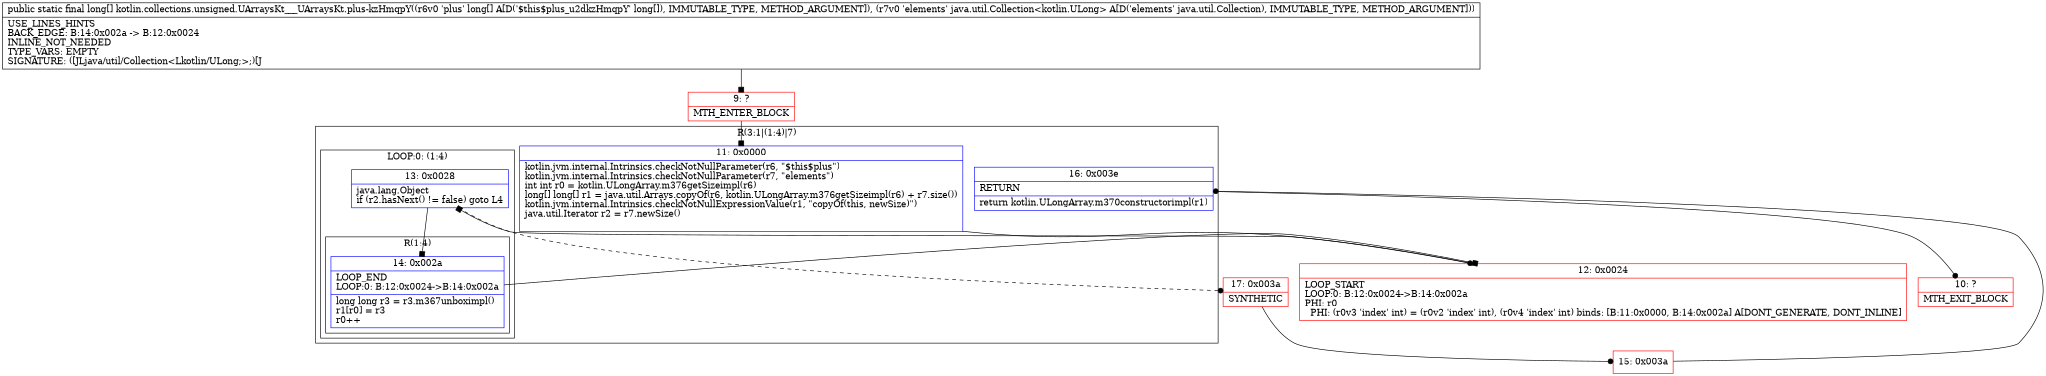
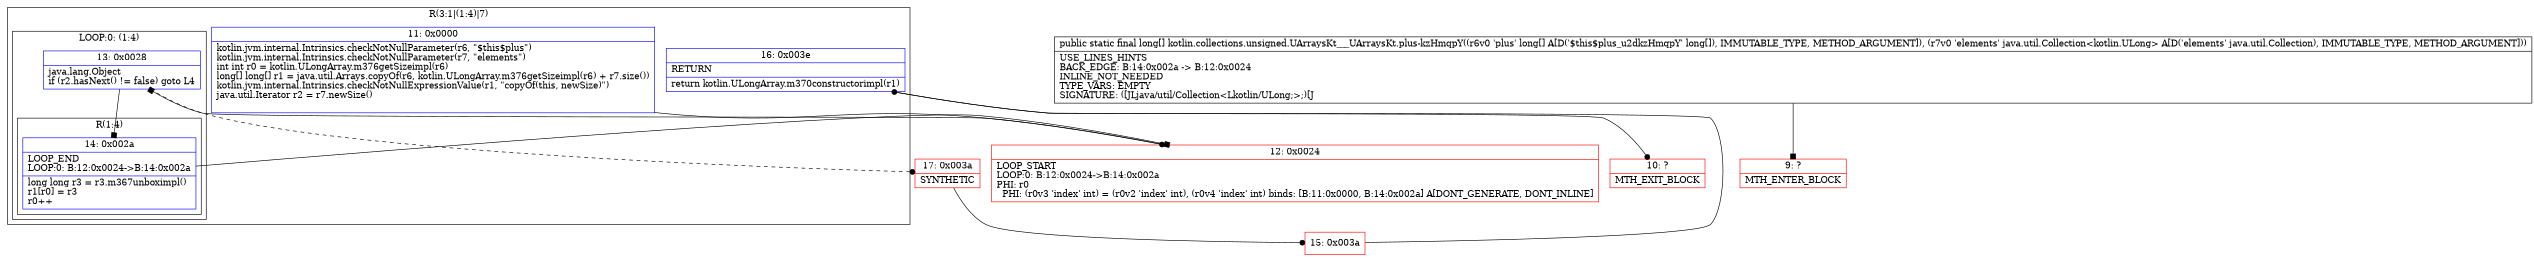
(741, 130) -> none
